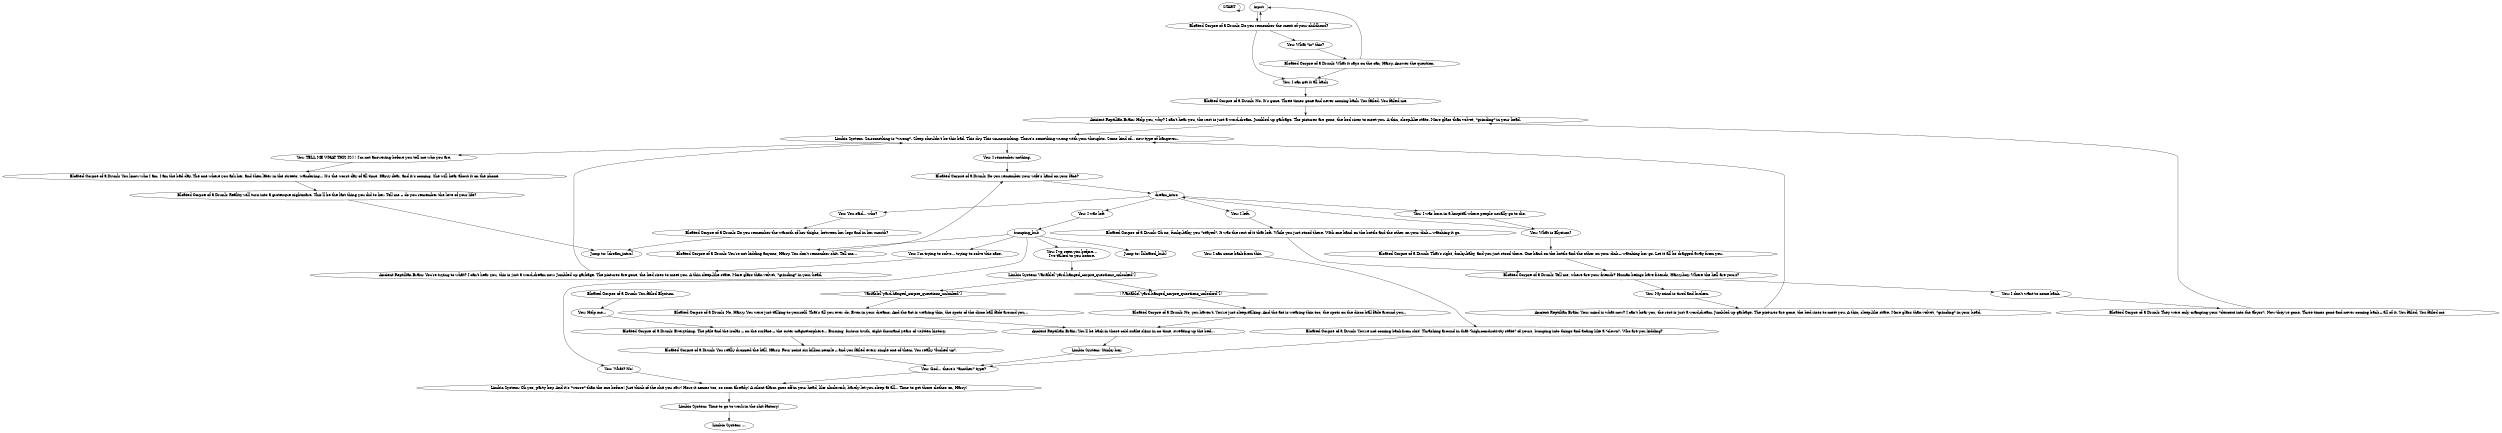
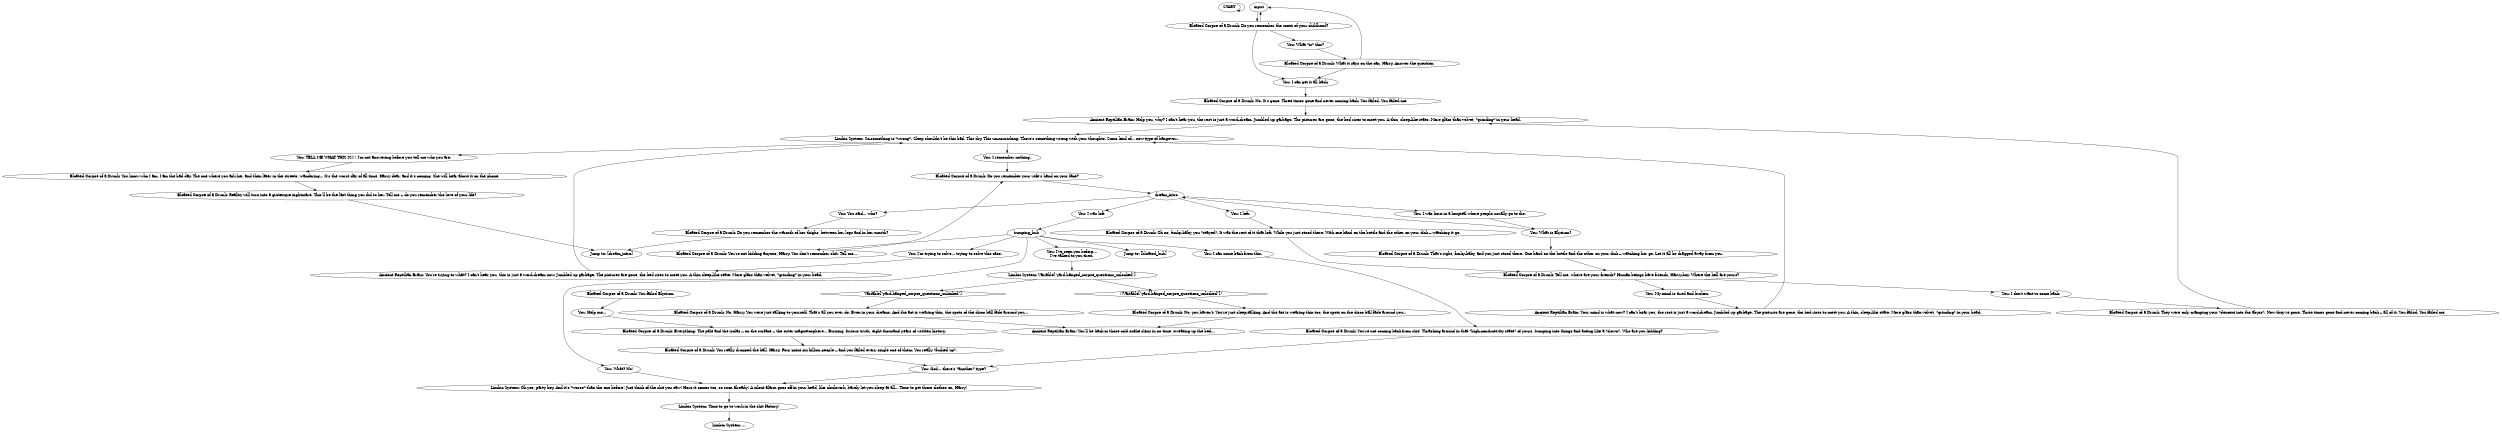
none -> (1122, 244)
(1072, 254) -> (1072, 254)
(1097, 350) -> none
